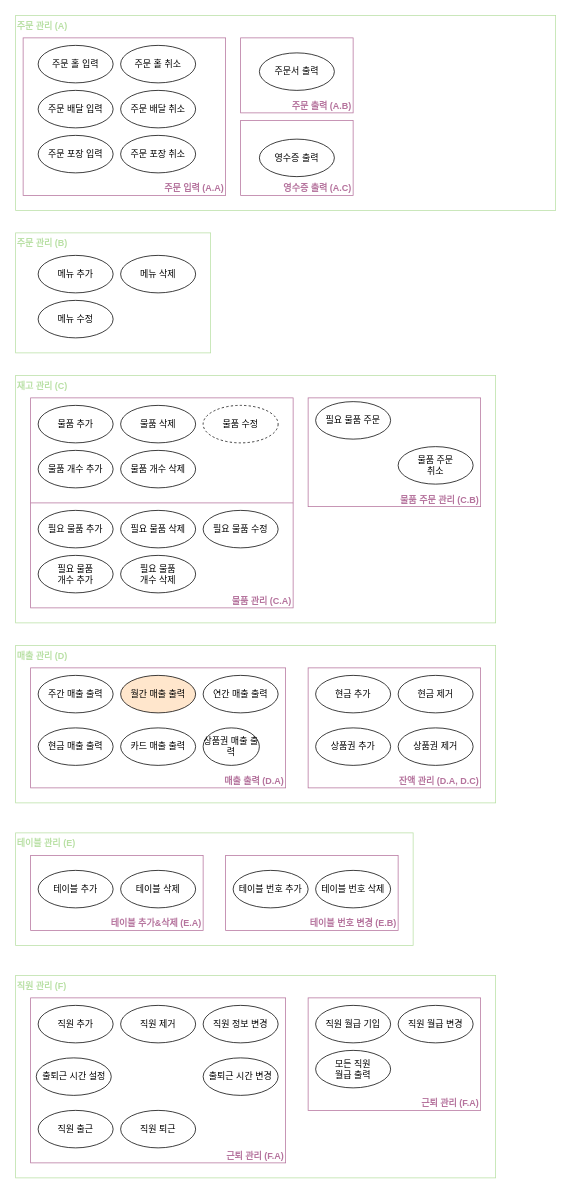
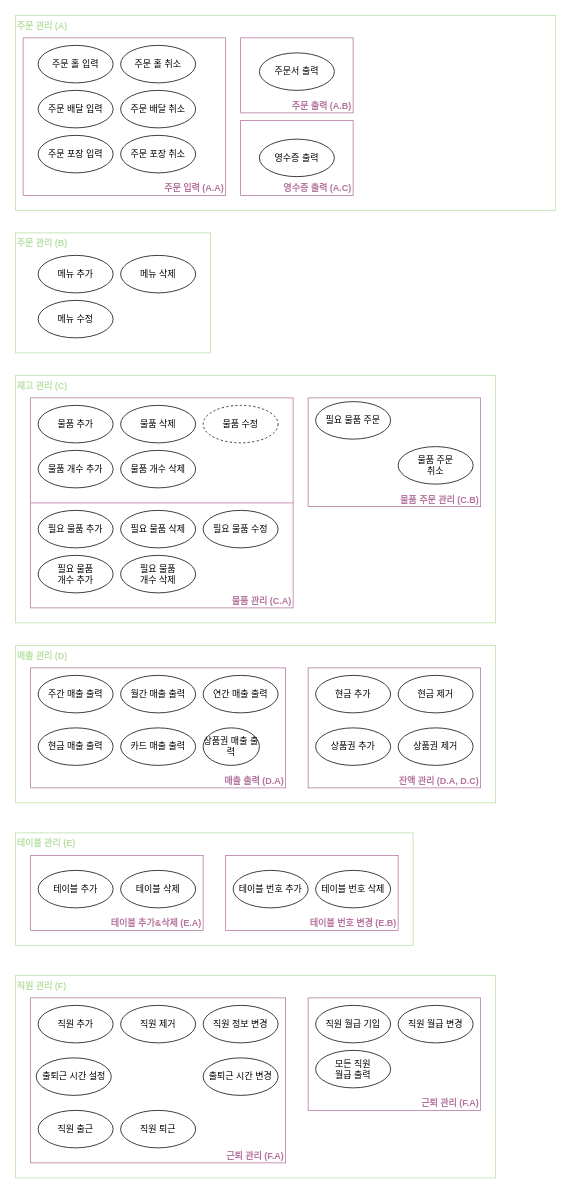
(158, 694) -> (158, 694)
